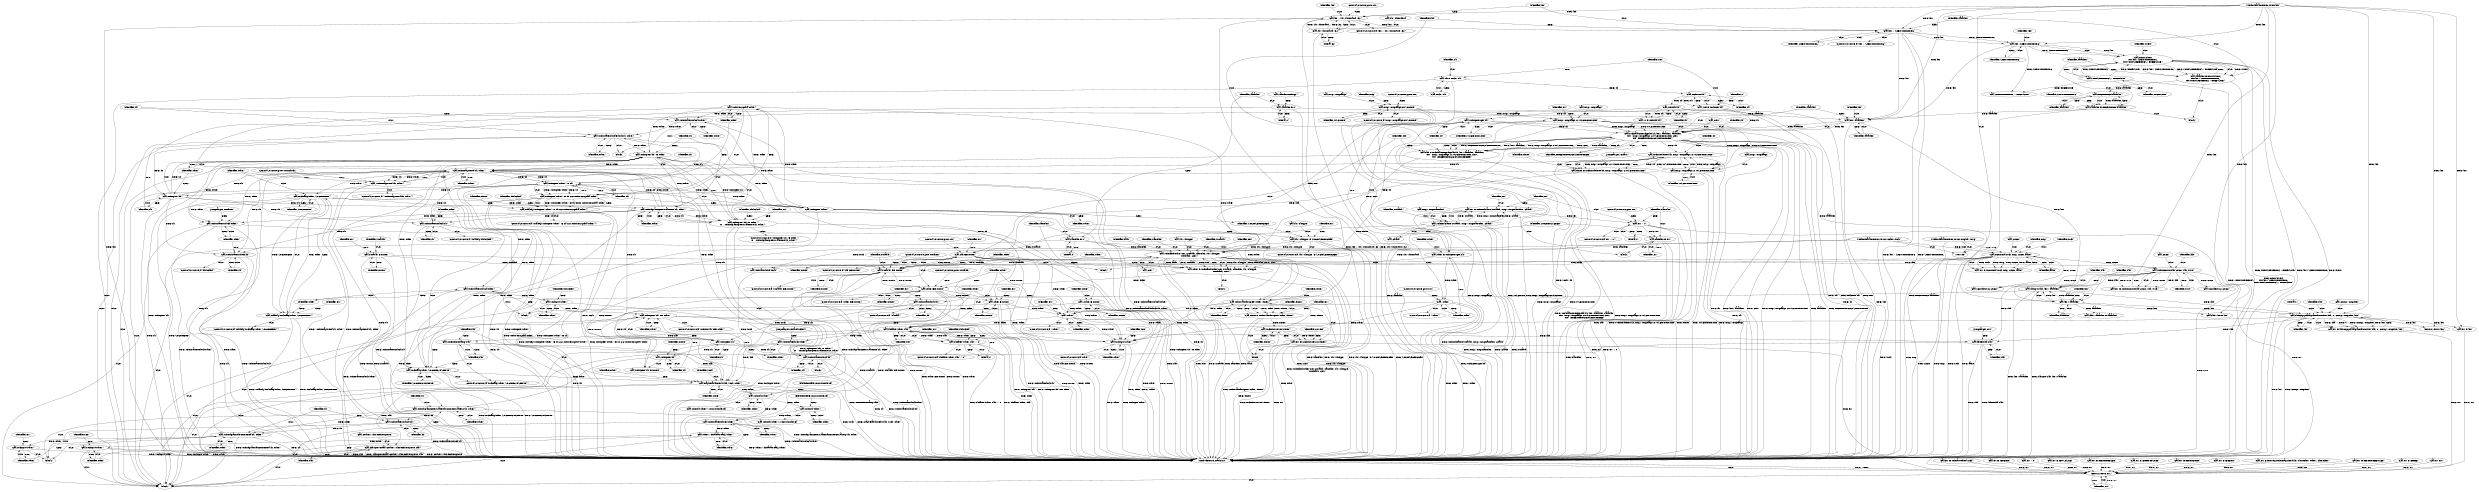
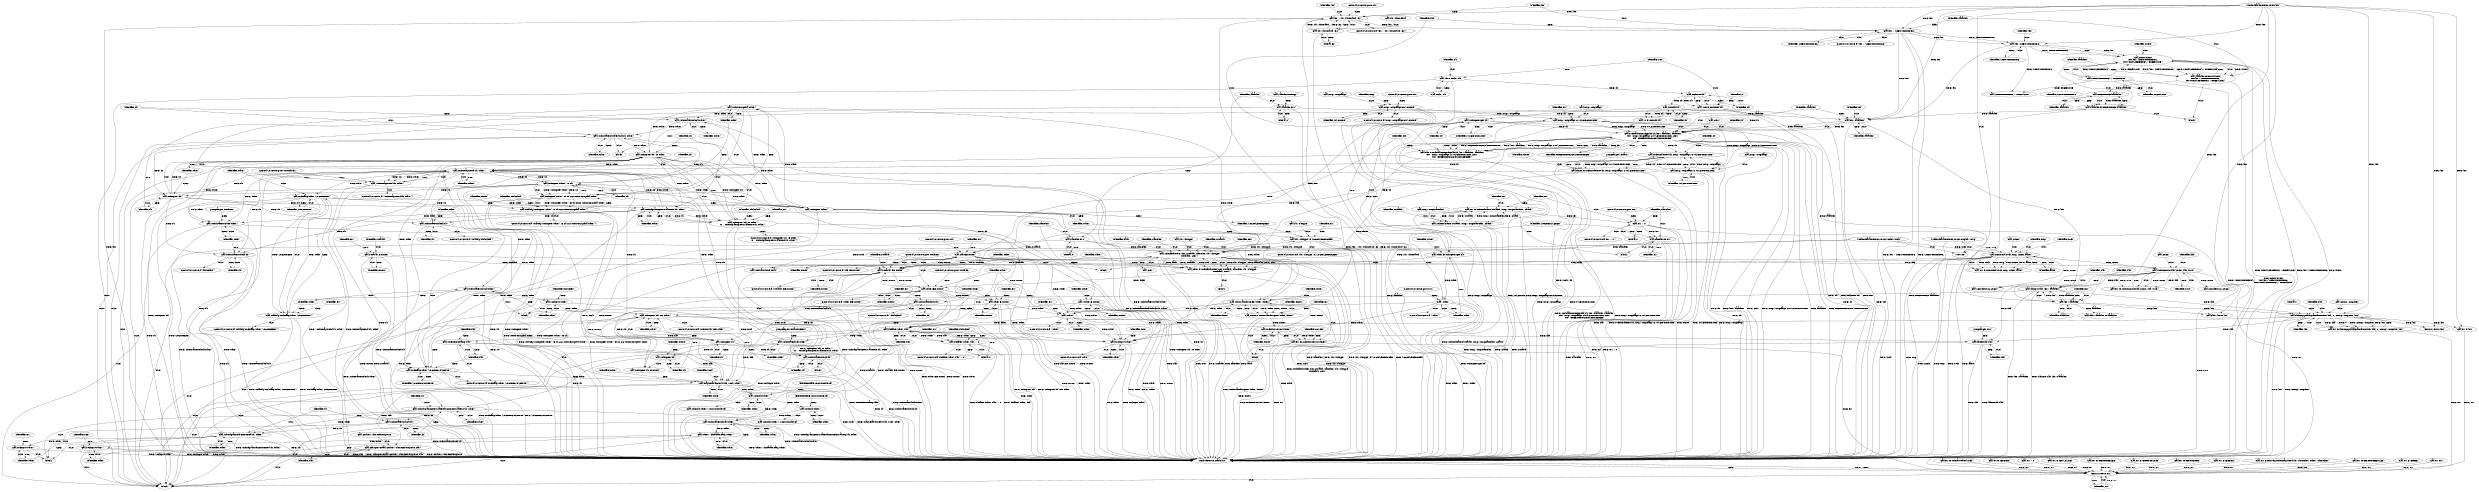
(1394, 239) -> none
(885, 316) -> (885, 316)
(1059, 386) -> (766, 311)
